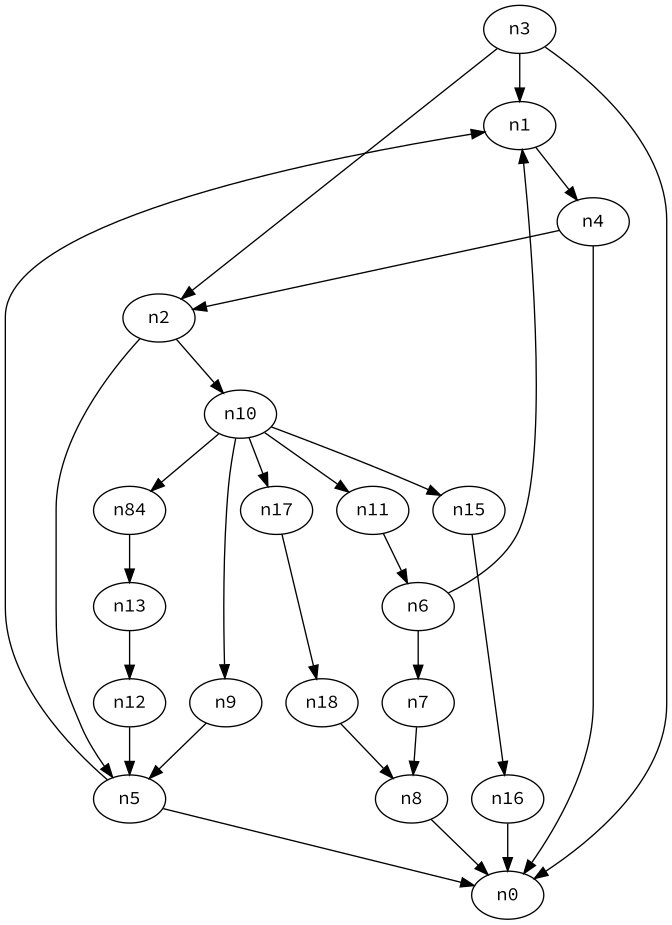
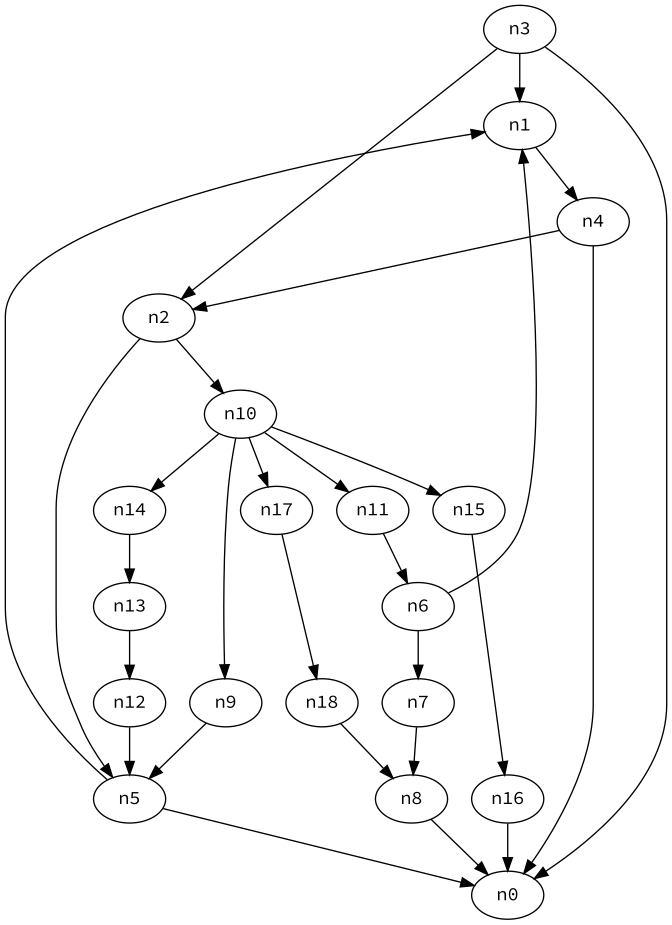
(130, 510) -> (130, 510)
